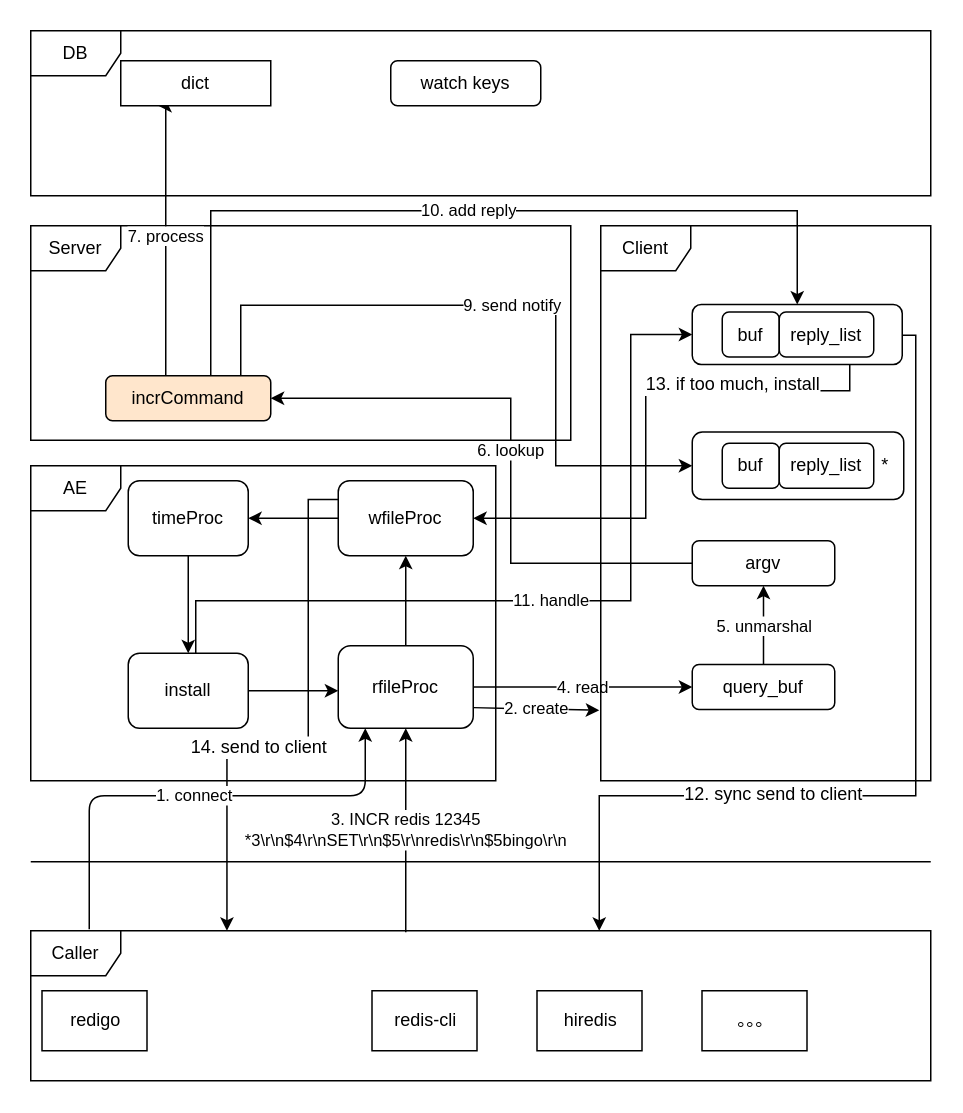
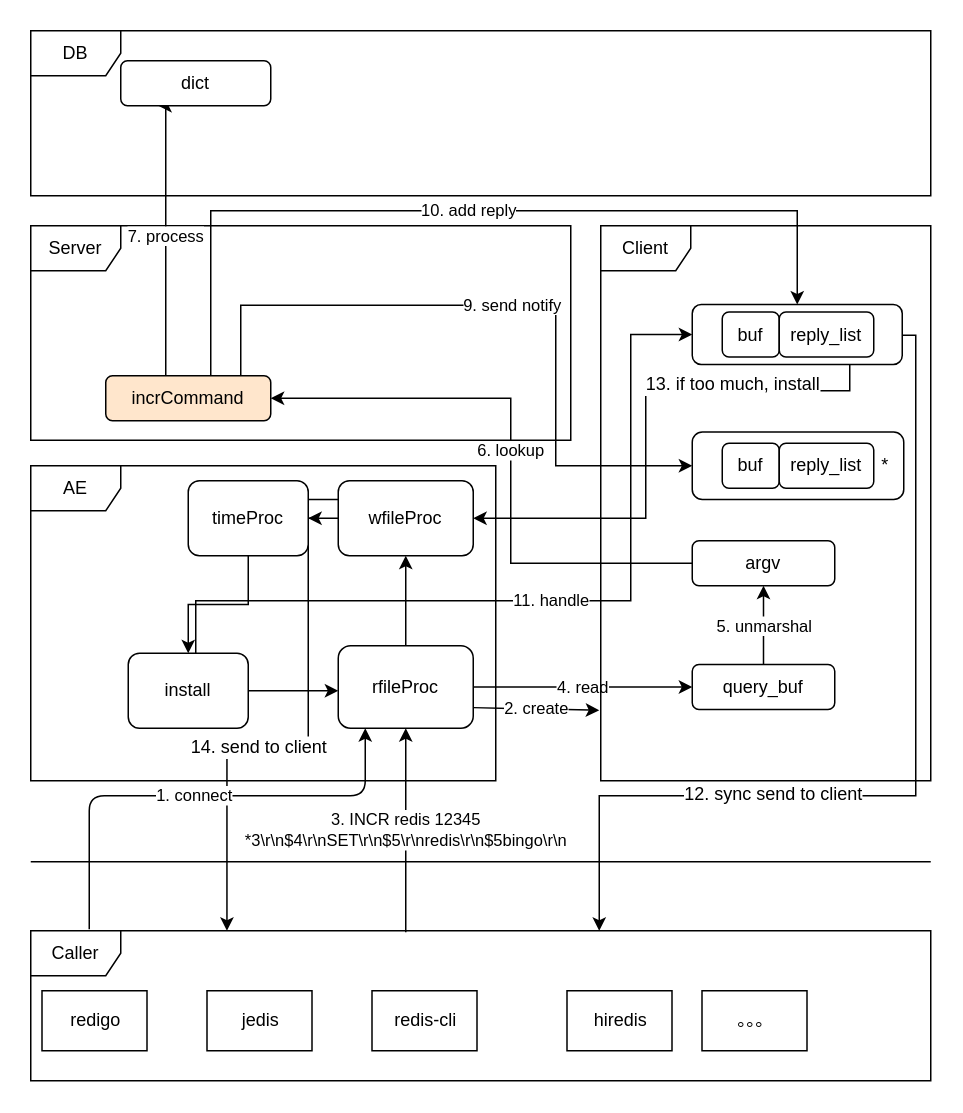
(196, 83) -> (196, 83)
(466, 83) -> none
(188, 518) -> (248, 518)
none -> (260, 1021)
(590, 1021) -> (620, 1021)
